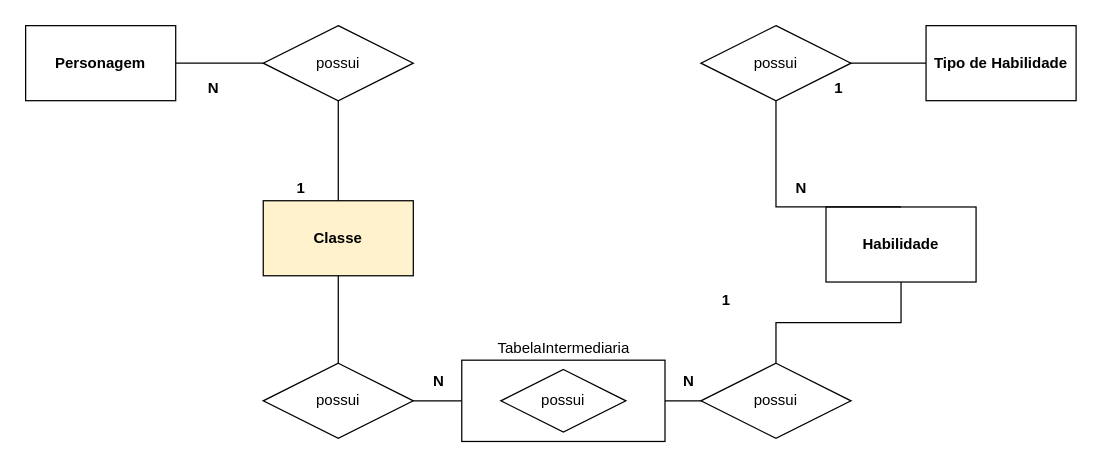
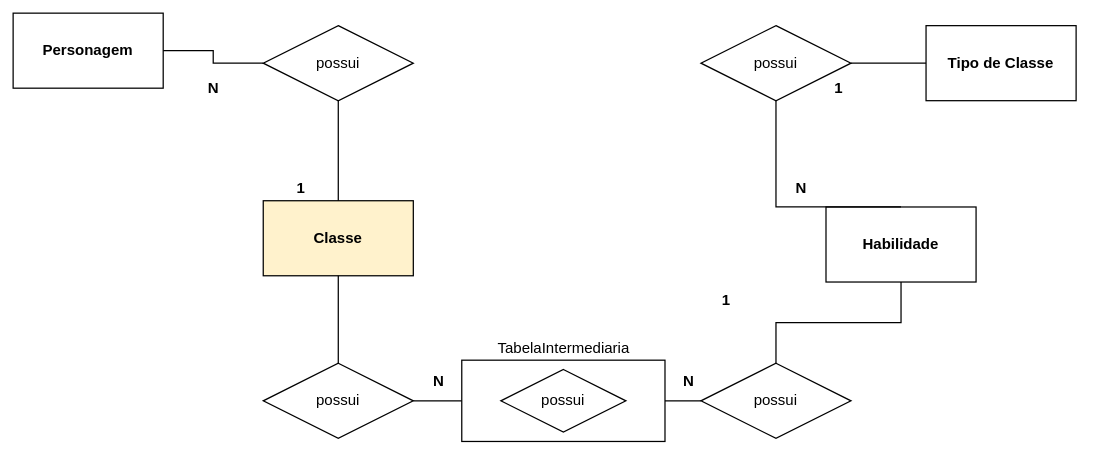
(101, 63) -> (88, 51)
(1001, 63) -> (1001, 63)
